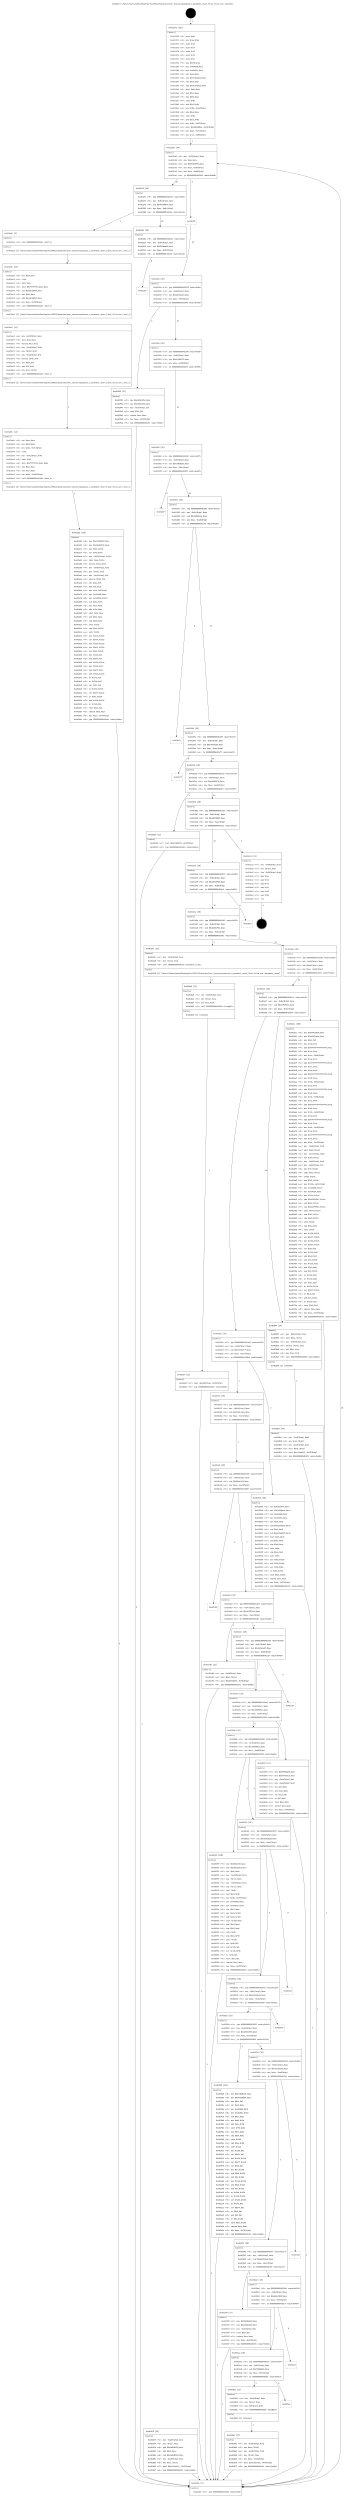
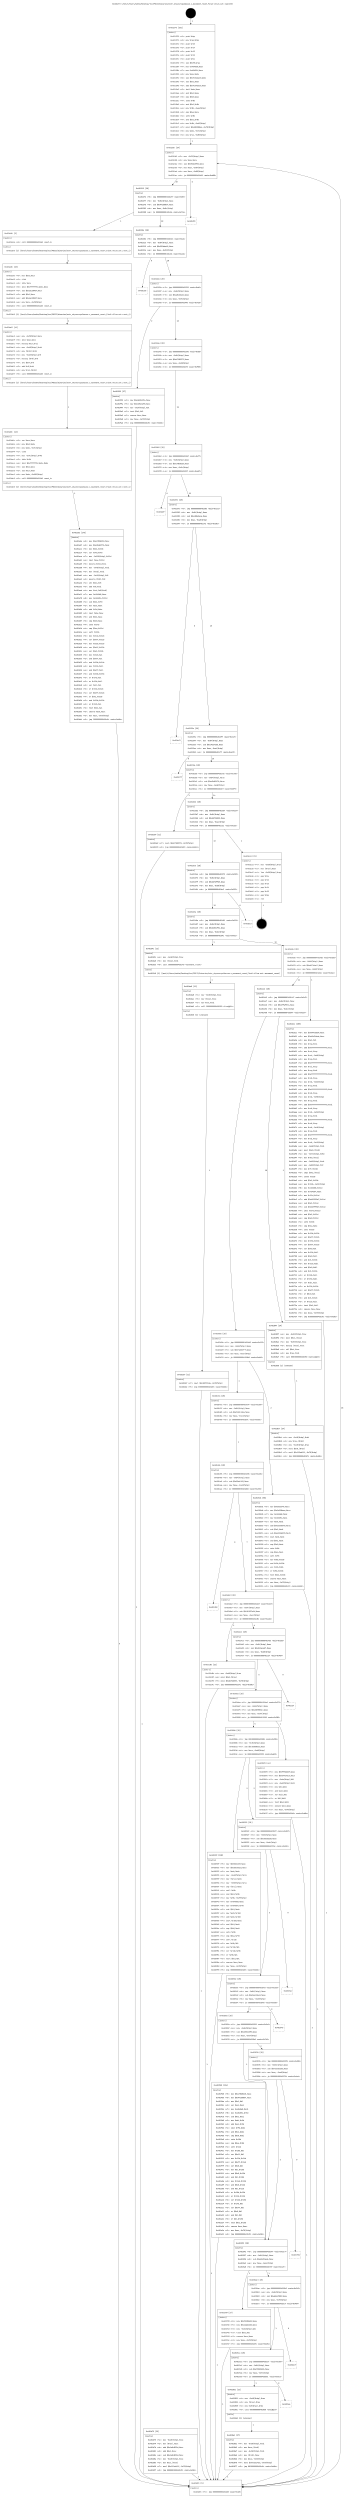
(189, 250) -> (168, 266)
(239, 2062) -> (268, 2131)
